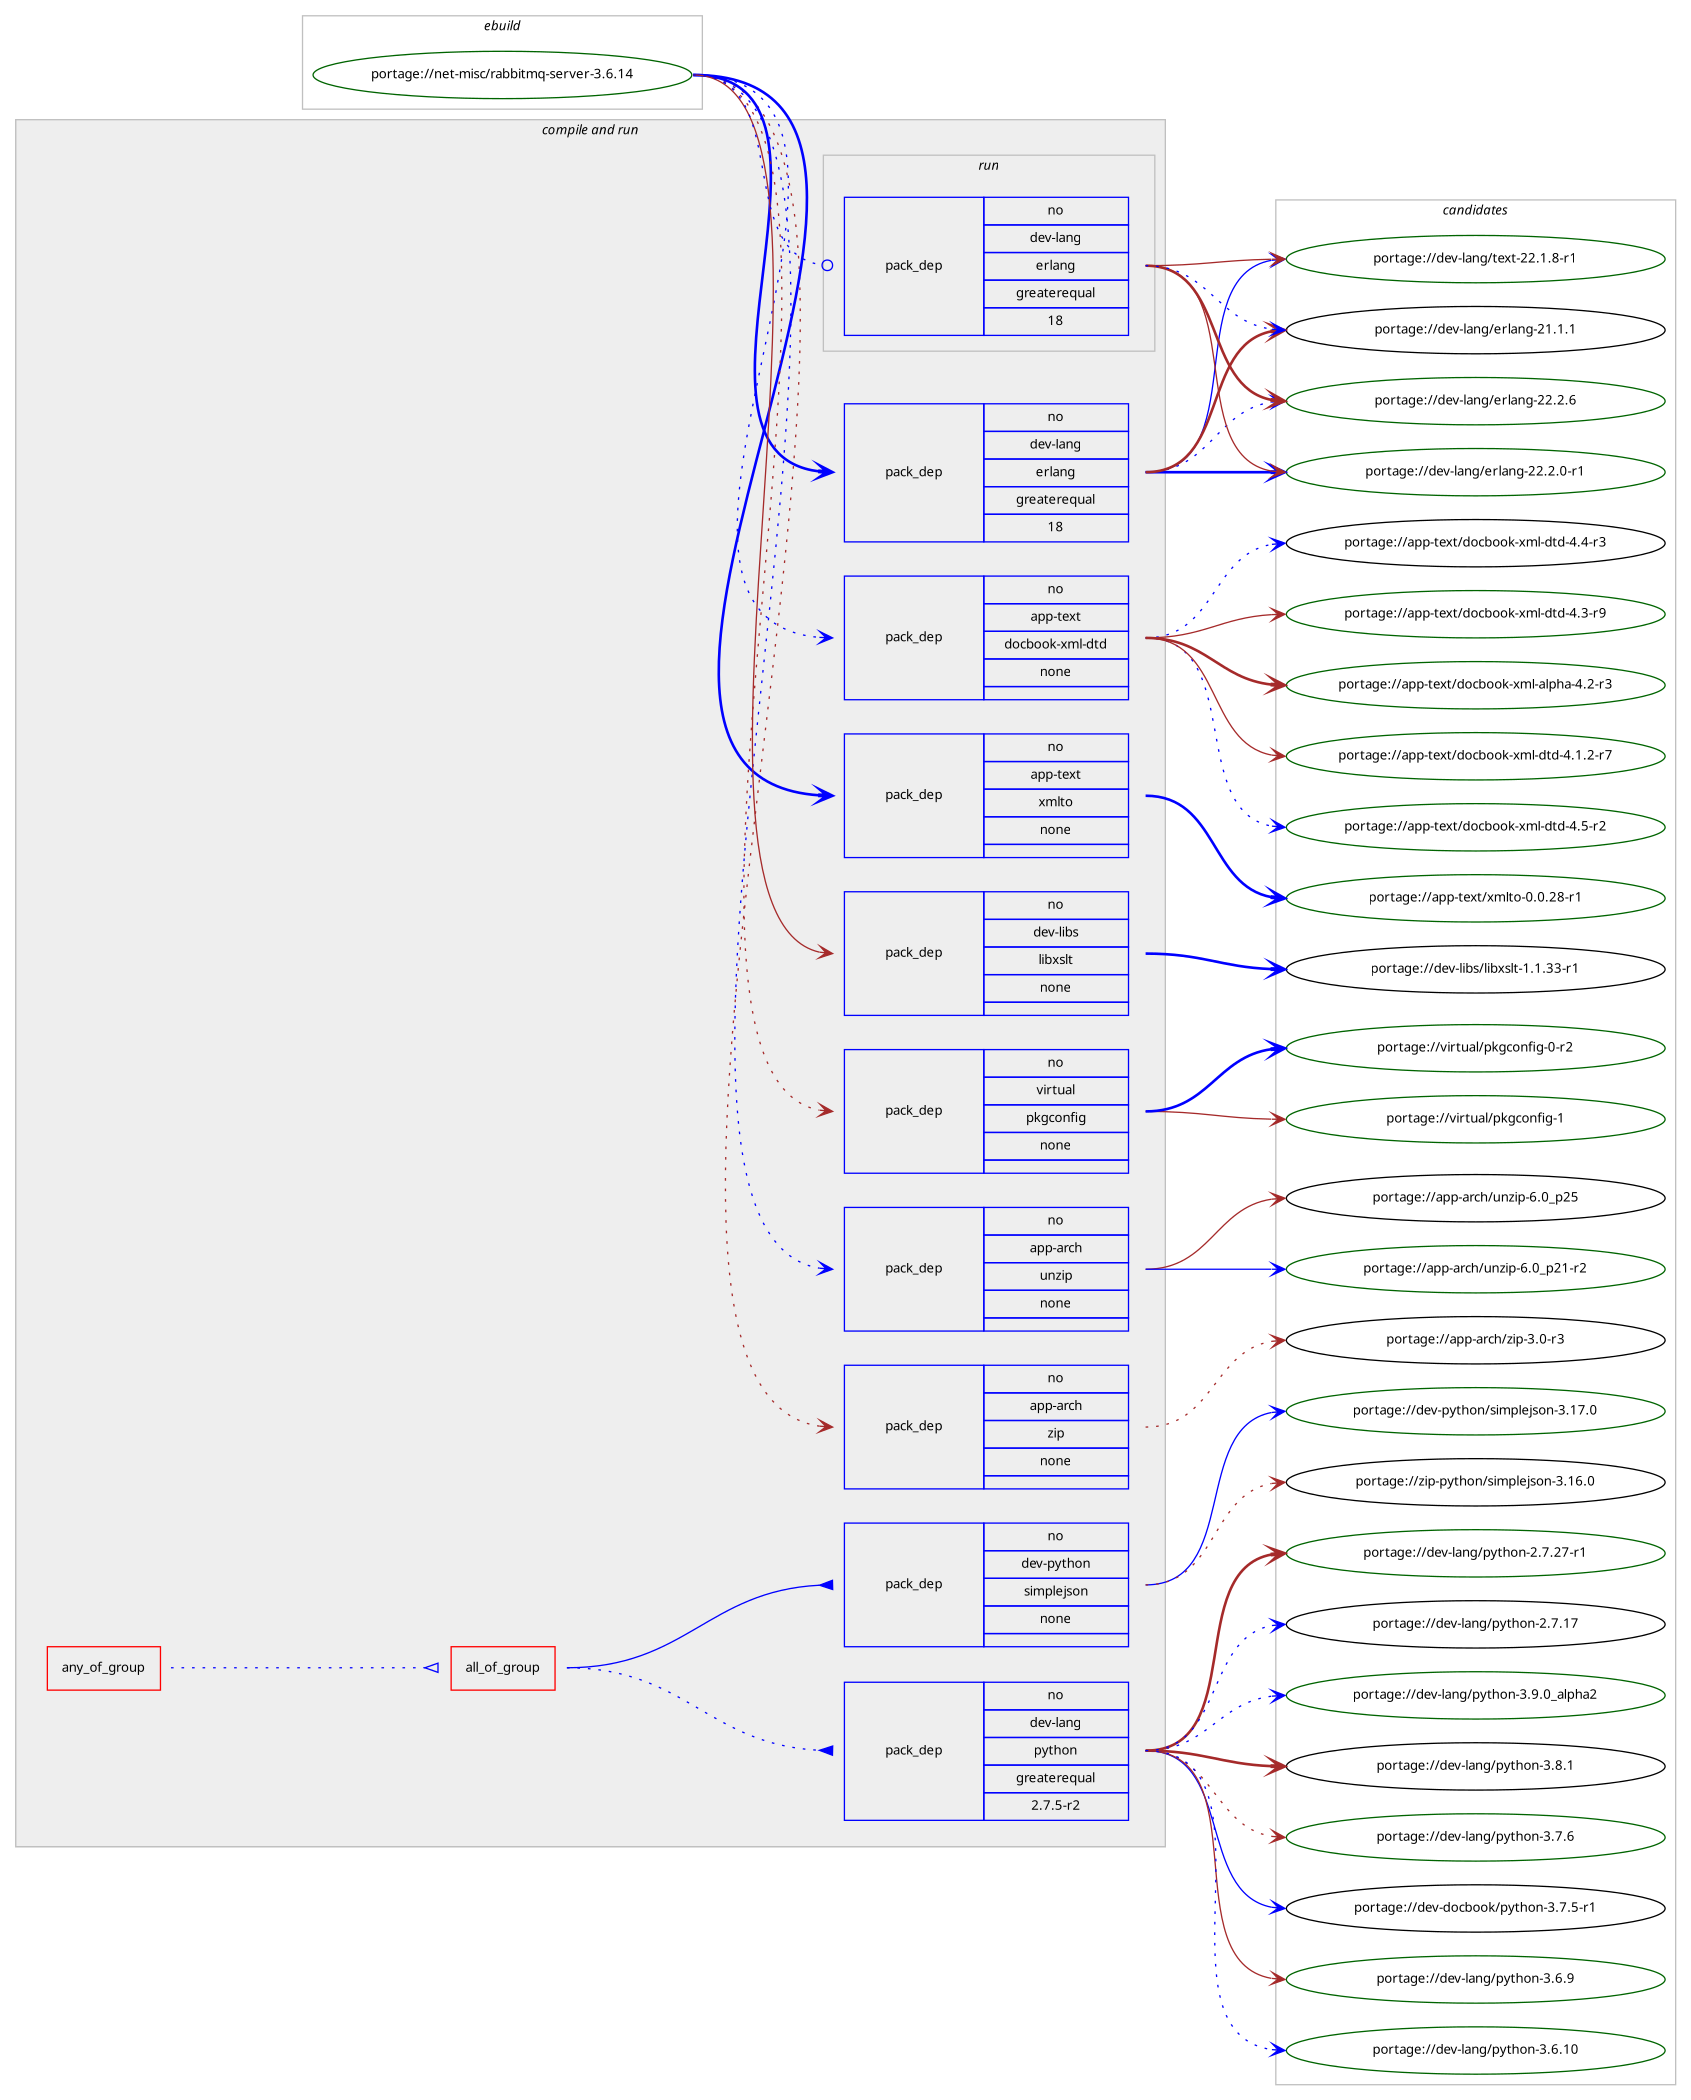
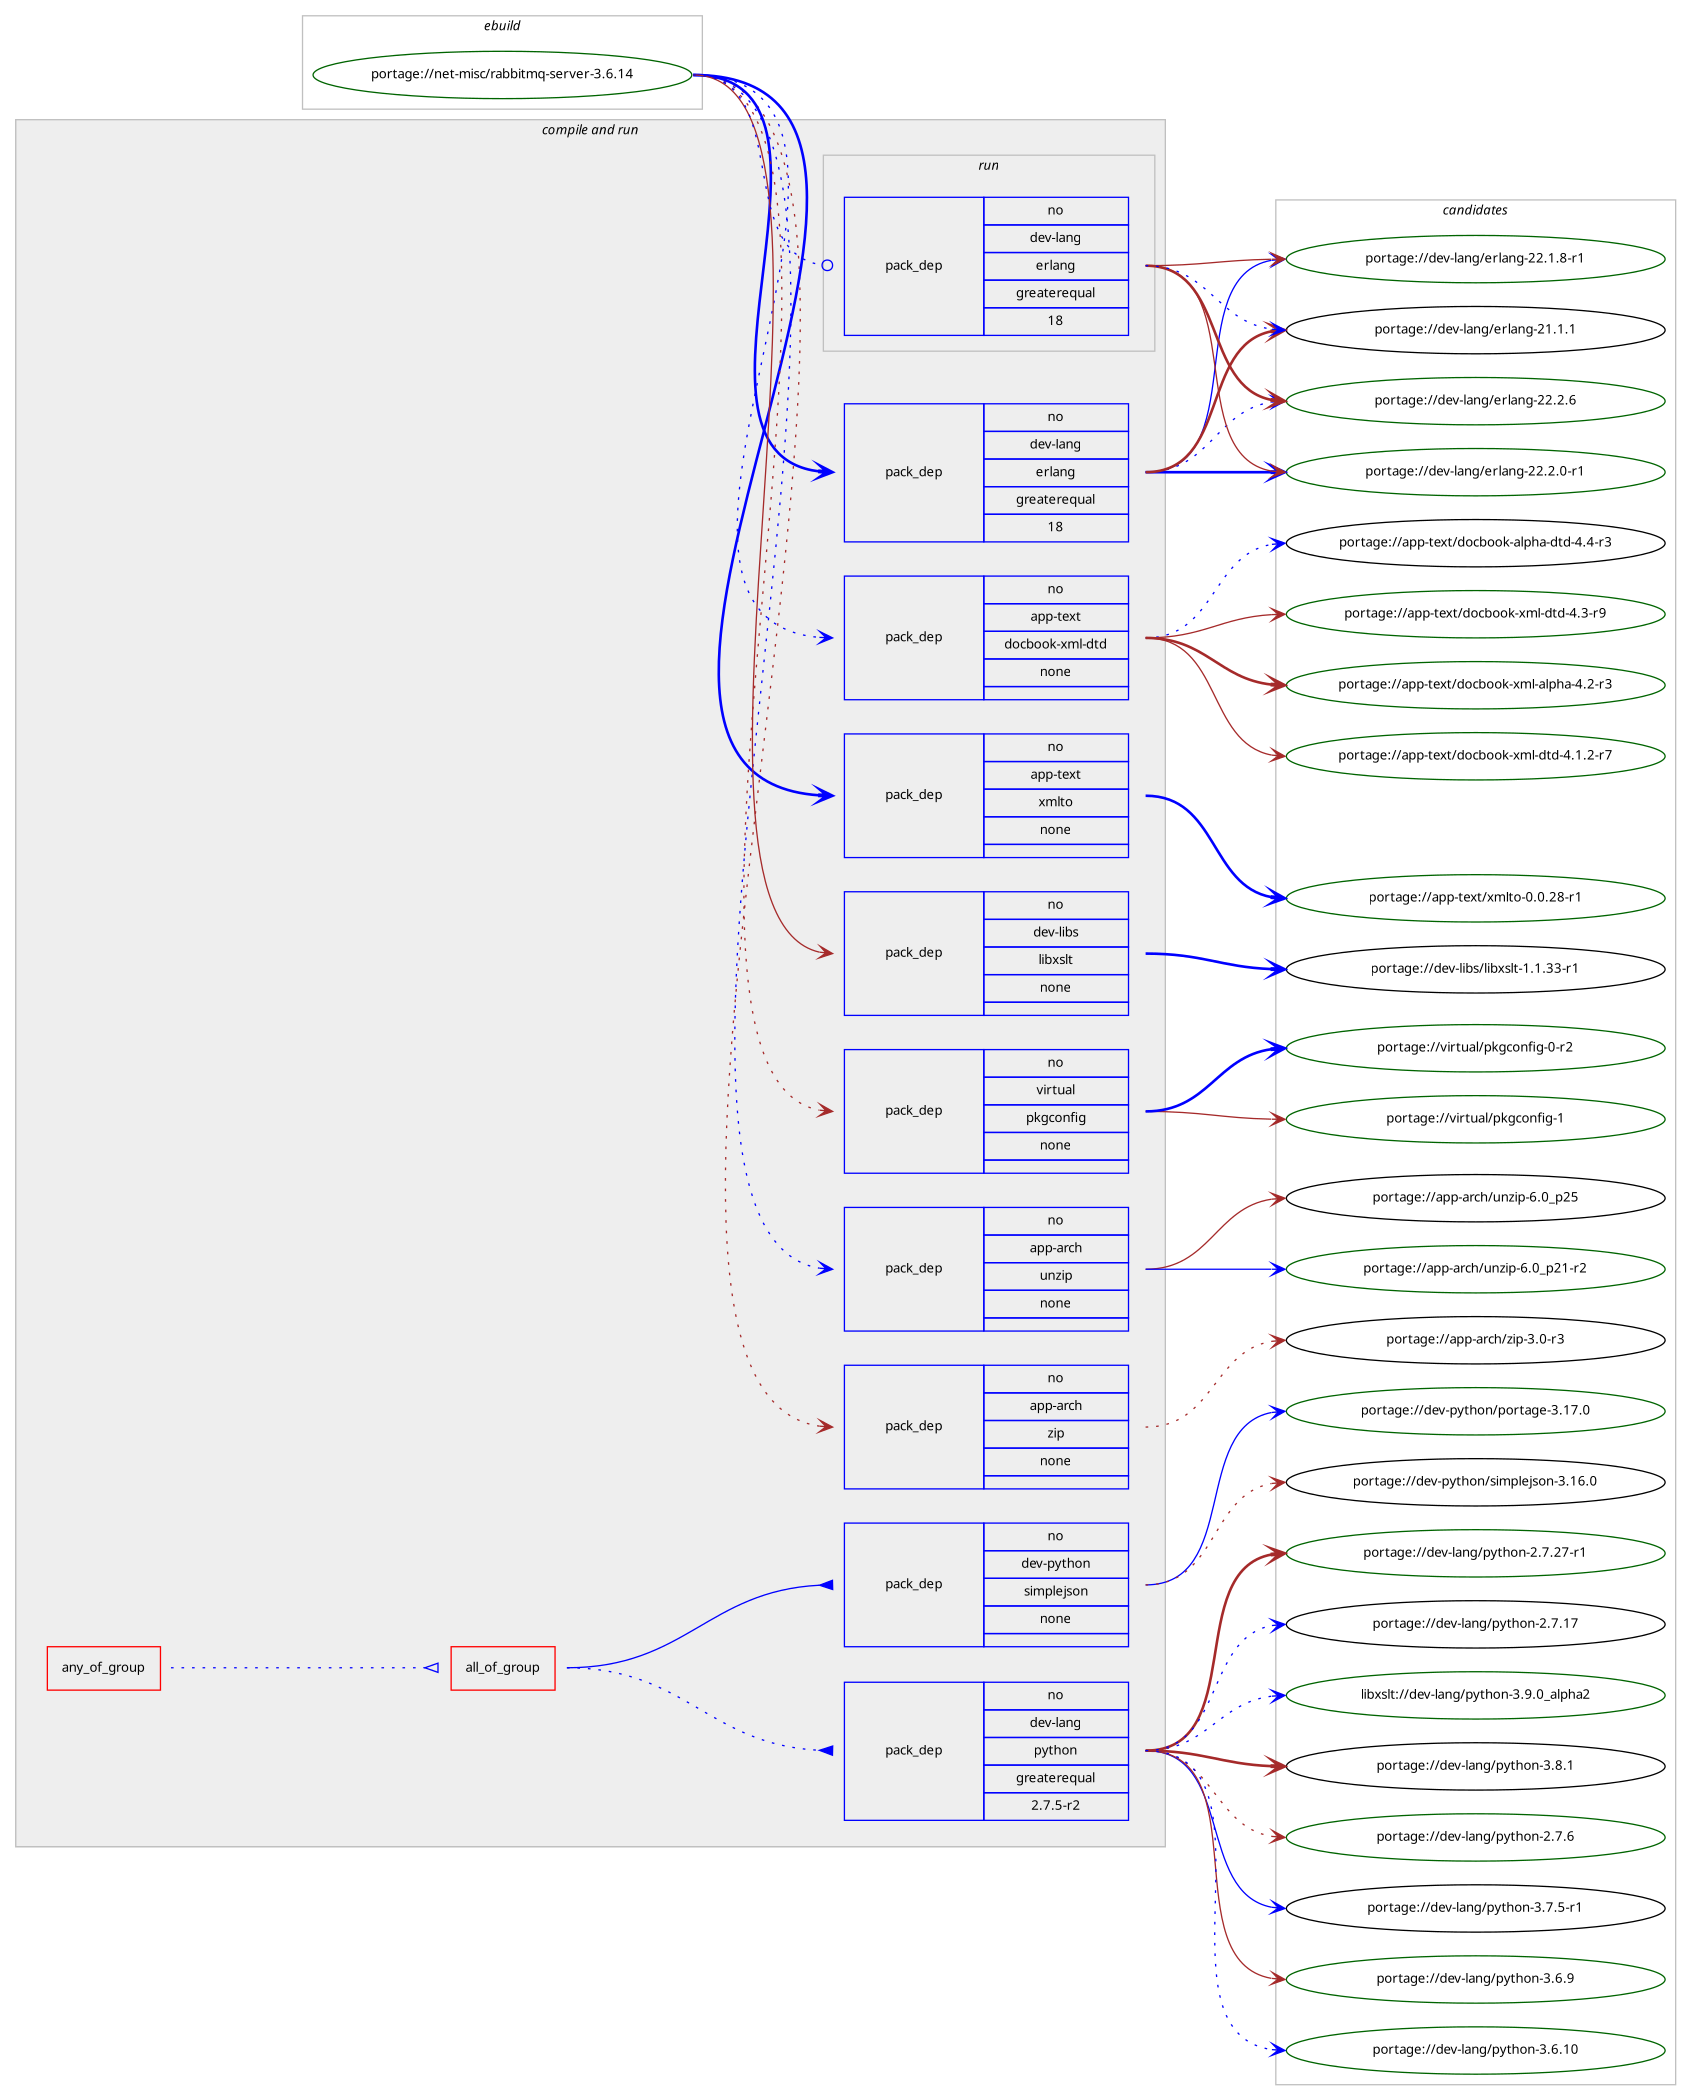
(1476, 259) -> (1476, 259)
(1476, 543) -> (1476, 543)
(1476, 827) -> none
(1476, 1411) -> (1476, 1411)
(1476, 1482) -> (1476, 1482)
(1476, 1695) -> (1476, 1695)
(1476, 1837) -> (1476, 1837)
(1476, 1908) -> (1476, 1908)
